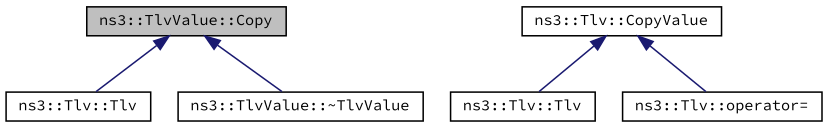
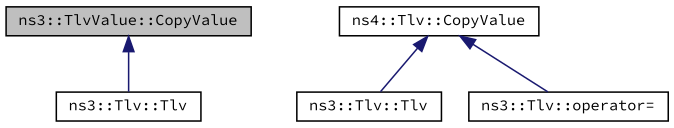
(186, 21) -> (129, 21)
(622, 21) -> (439, 21)
(301, 107) -> none
